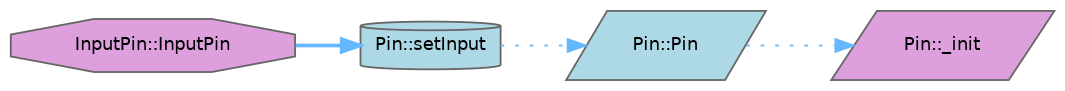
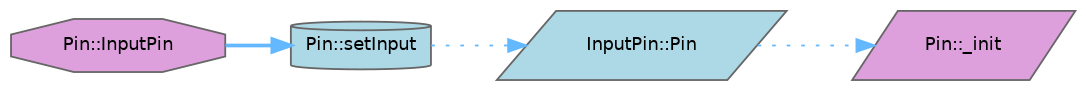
(153, 45) -> (118, 45)
(666, 45) -> (642, 45)
